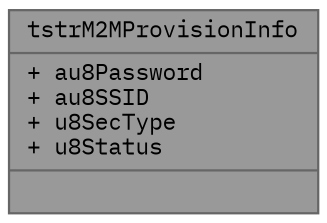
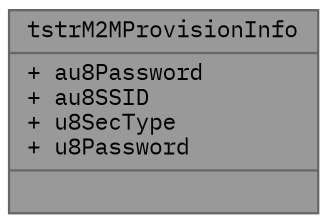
(96, 148) -> (109, 148)
